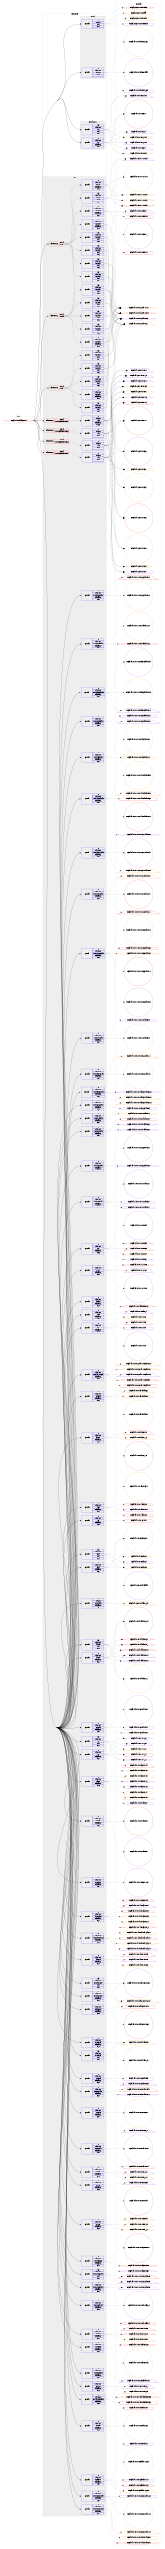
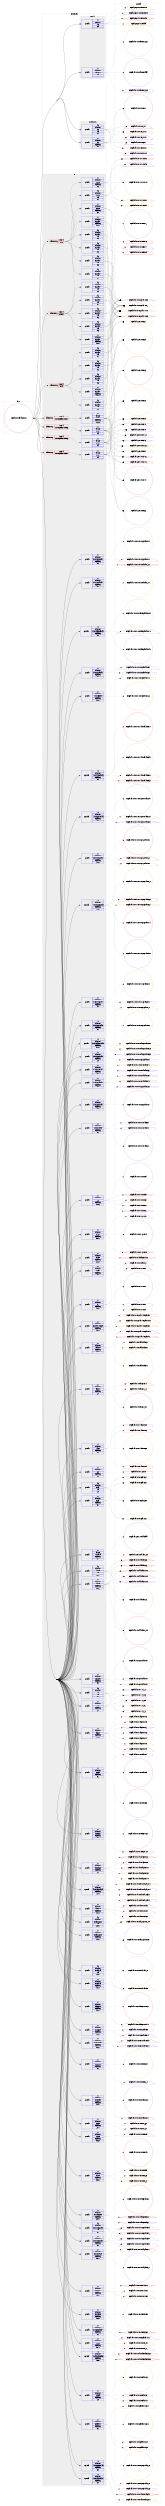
(19, 421) -> (18, 418)
none -> (138, 2234)
